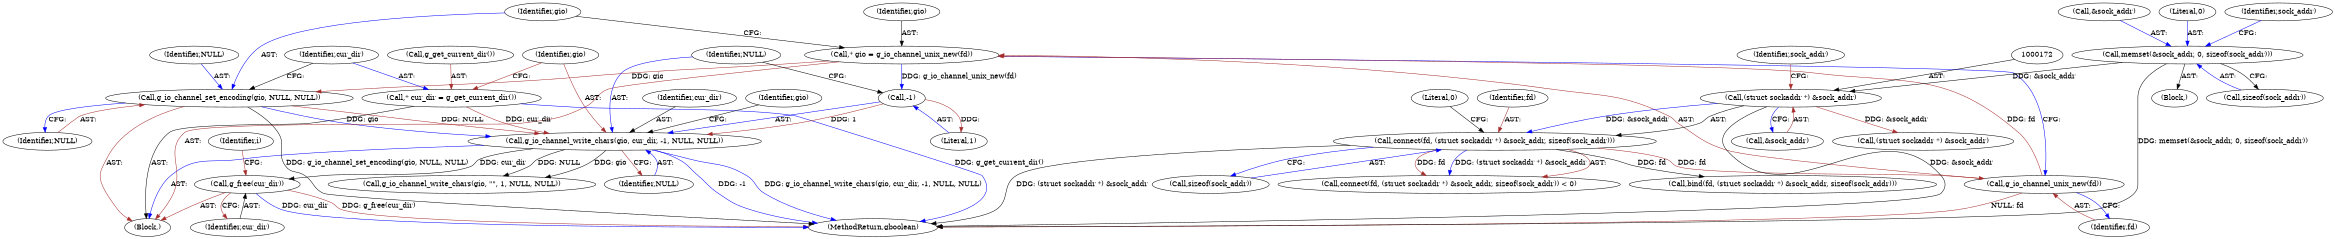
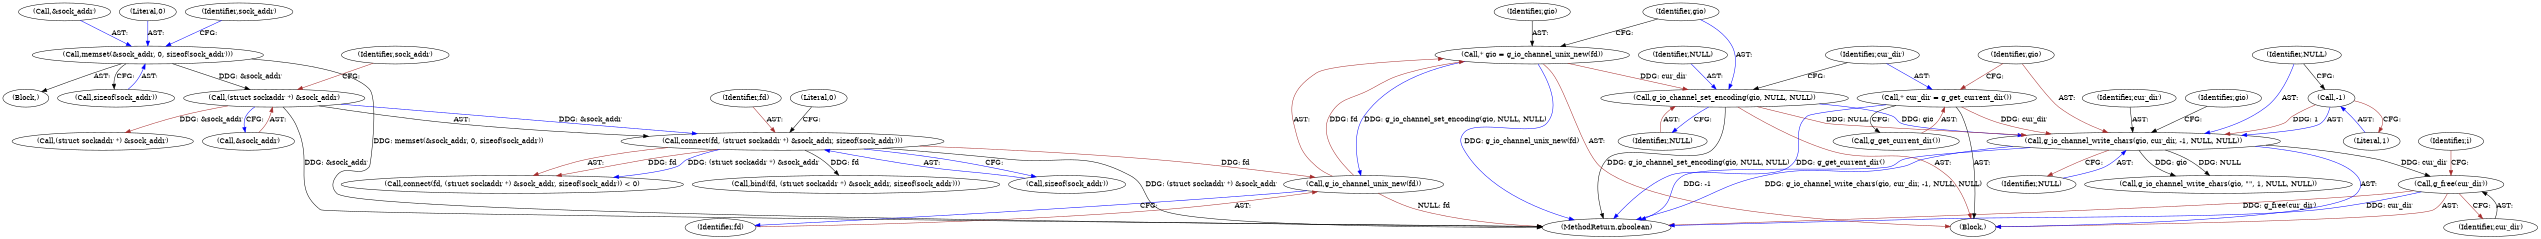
(2037, 55) -> none
(902, 74) -> (1465, 132)
(648, 77) -> (1664, 77)
none -> (1873, 114)
(971, 120) -> (2393, 120)
(2053, 120) -> (1455, 120)
